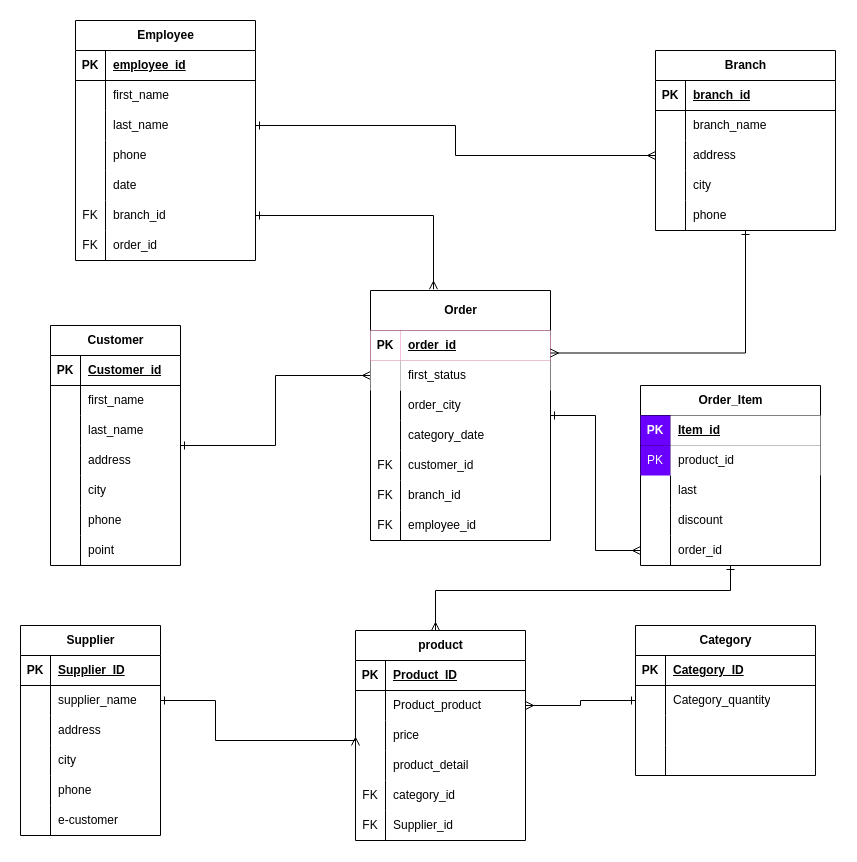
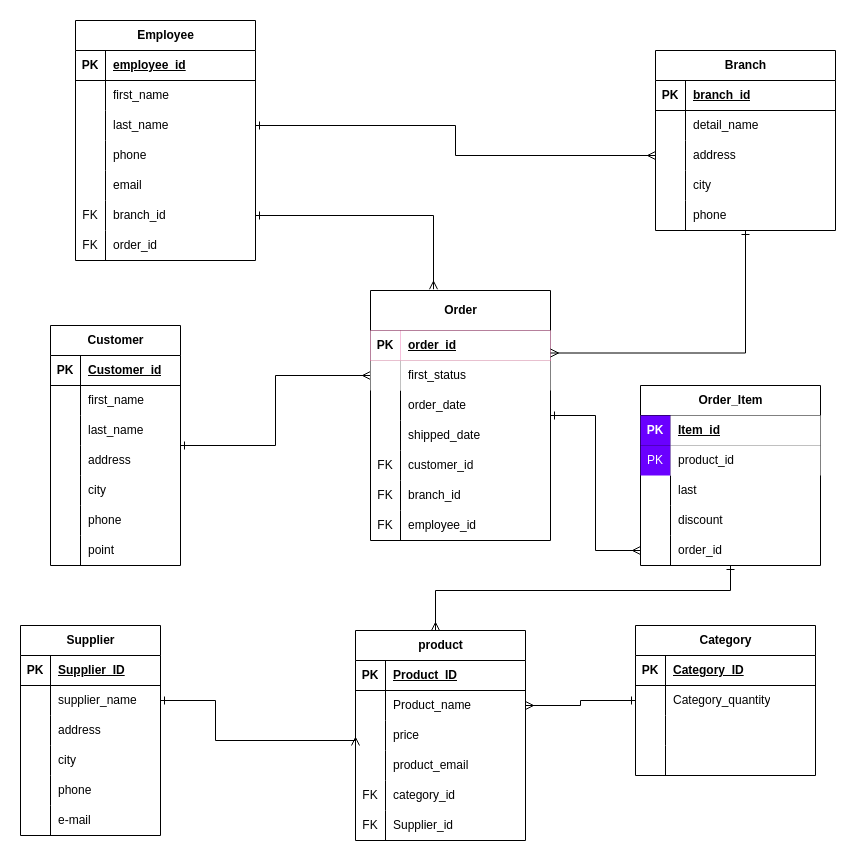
(730, 126) -> (727, 126)
(127, 186) -> (127, 186)
(441, 406) -> (442, 406)
(452, 436) -> (447, 436)
(444, 706) -> (434, 706)
(437, 766) -> (434, 766)
(92, 821) -> (76, 821)
